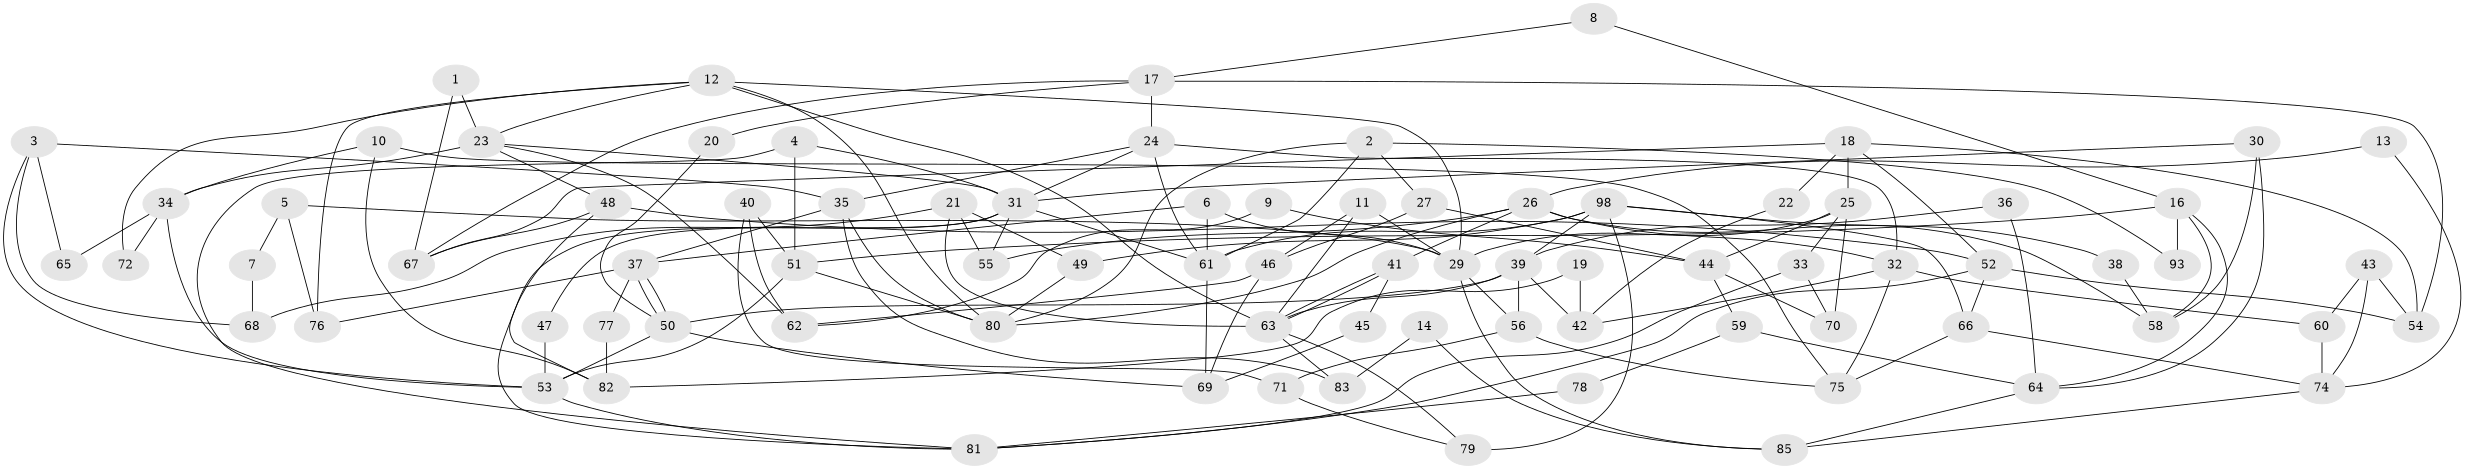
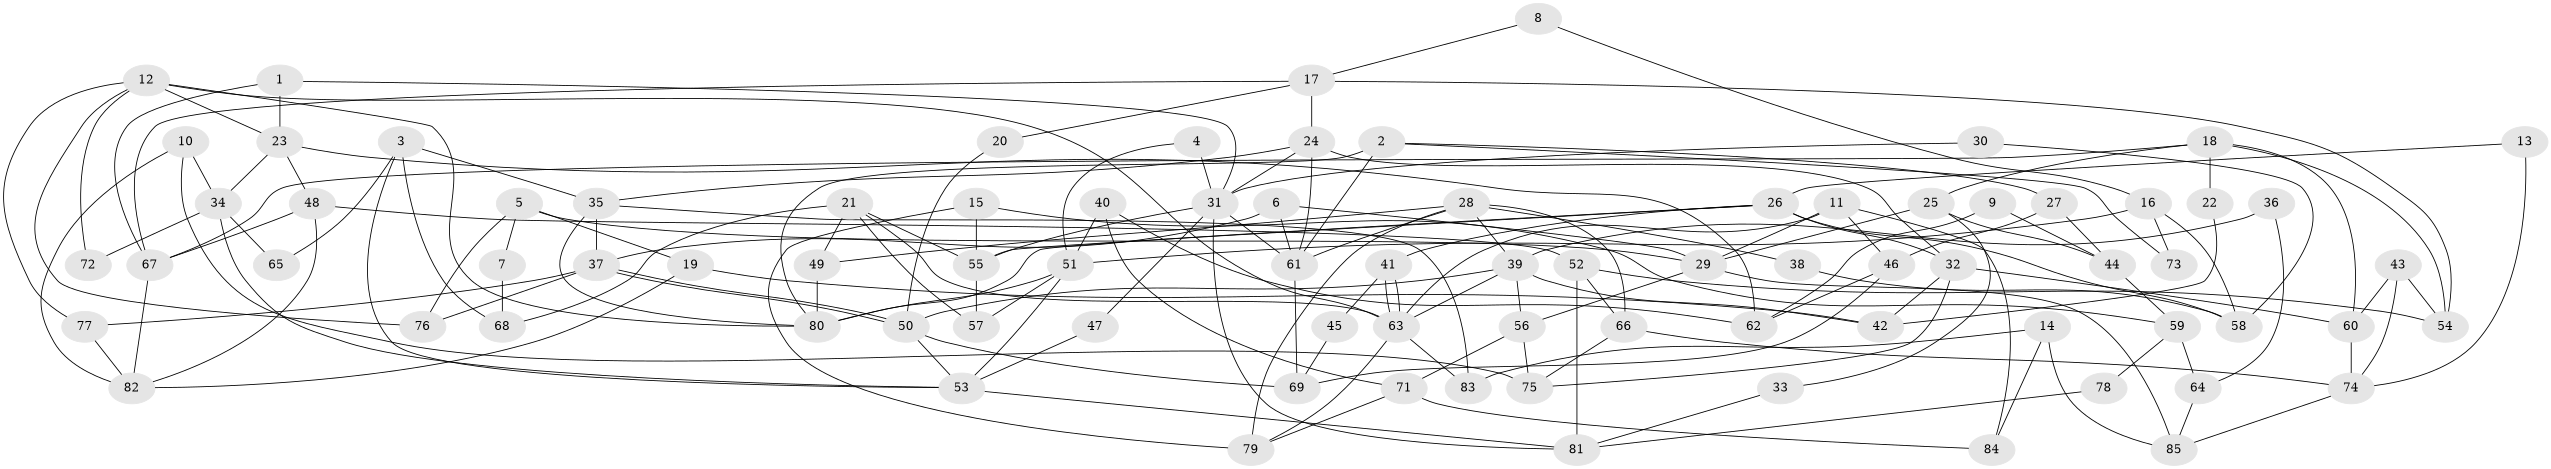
(1142, 103) -> (6, 176)
(826, 170) -> (800, 91)
(1922, 201) -> (2336, 196)
none -> (976, 204)
(1604, 204) -> (1467, 204)
none -> (605, 234)
(2177, 265) -> (2174, 265)
(199, 294) -> none
none -> (976, 327)
(1833, 327) -> none
none -> (141, 329)
(2227, 329) -> none
(2193, 337) -> none
none -> (1992, 450)
